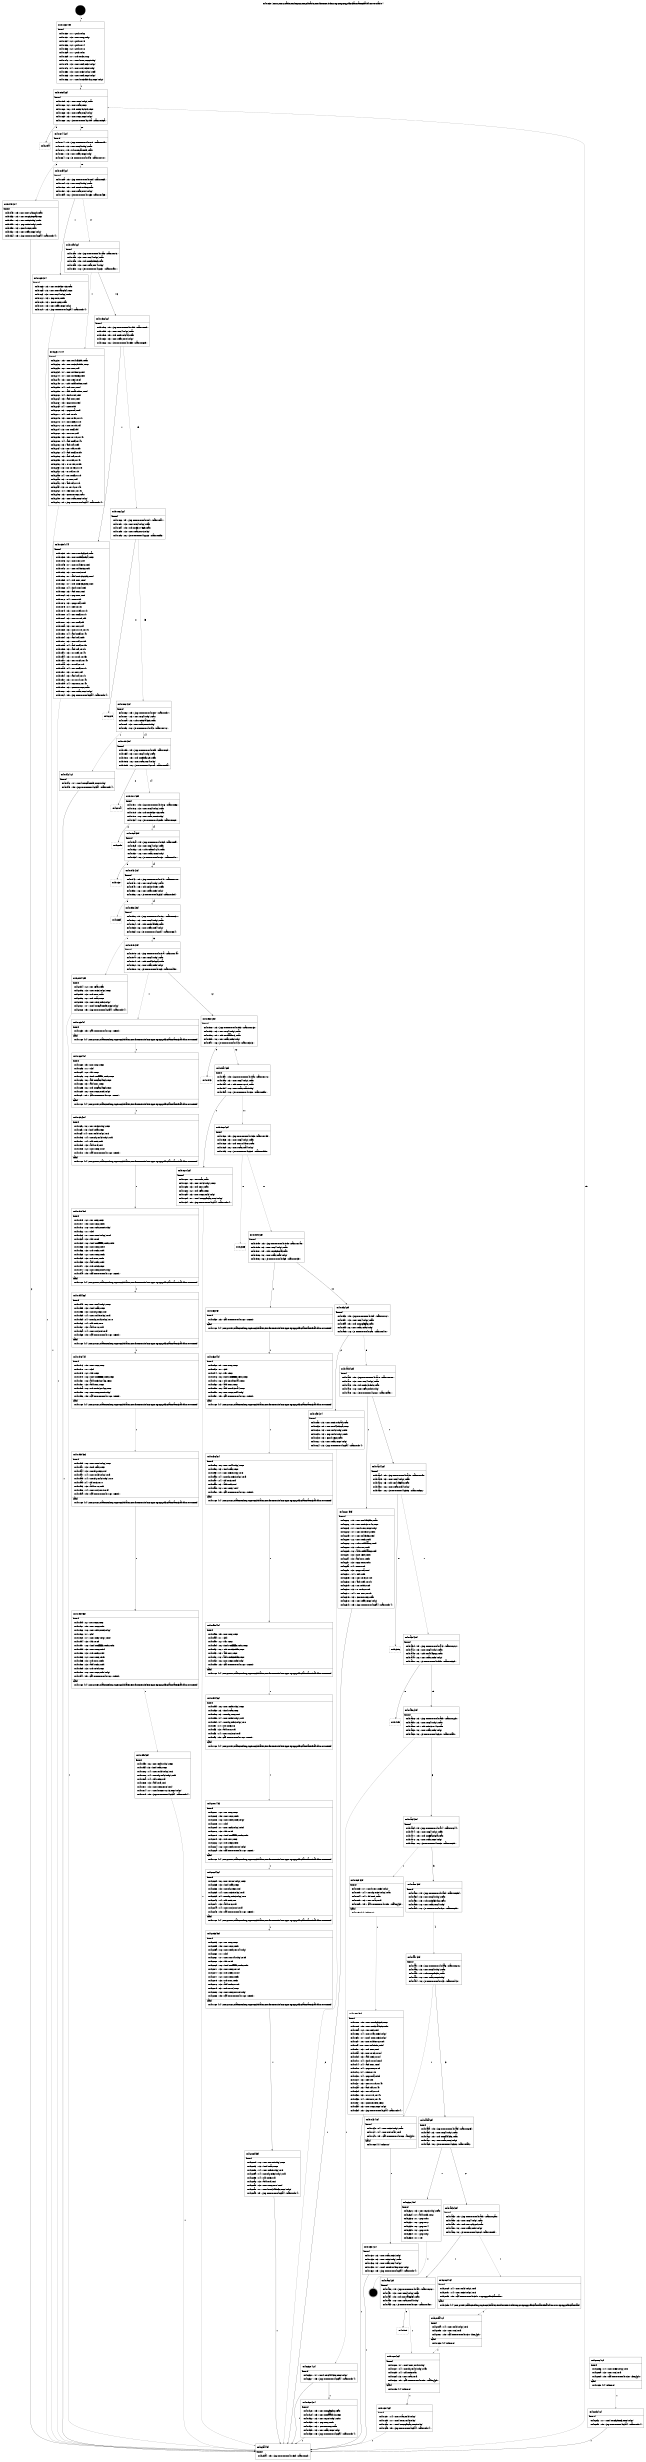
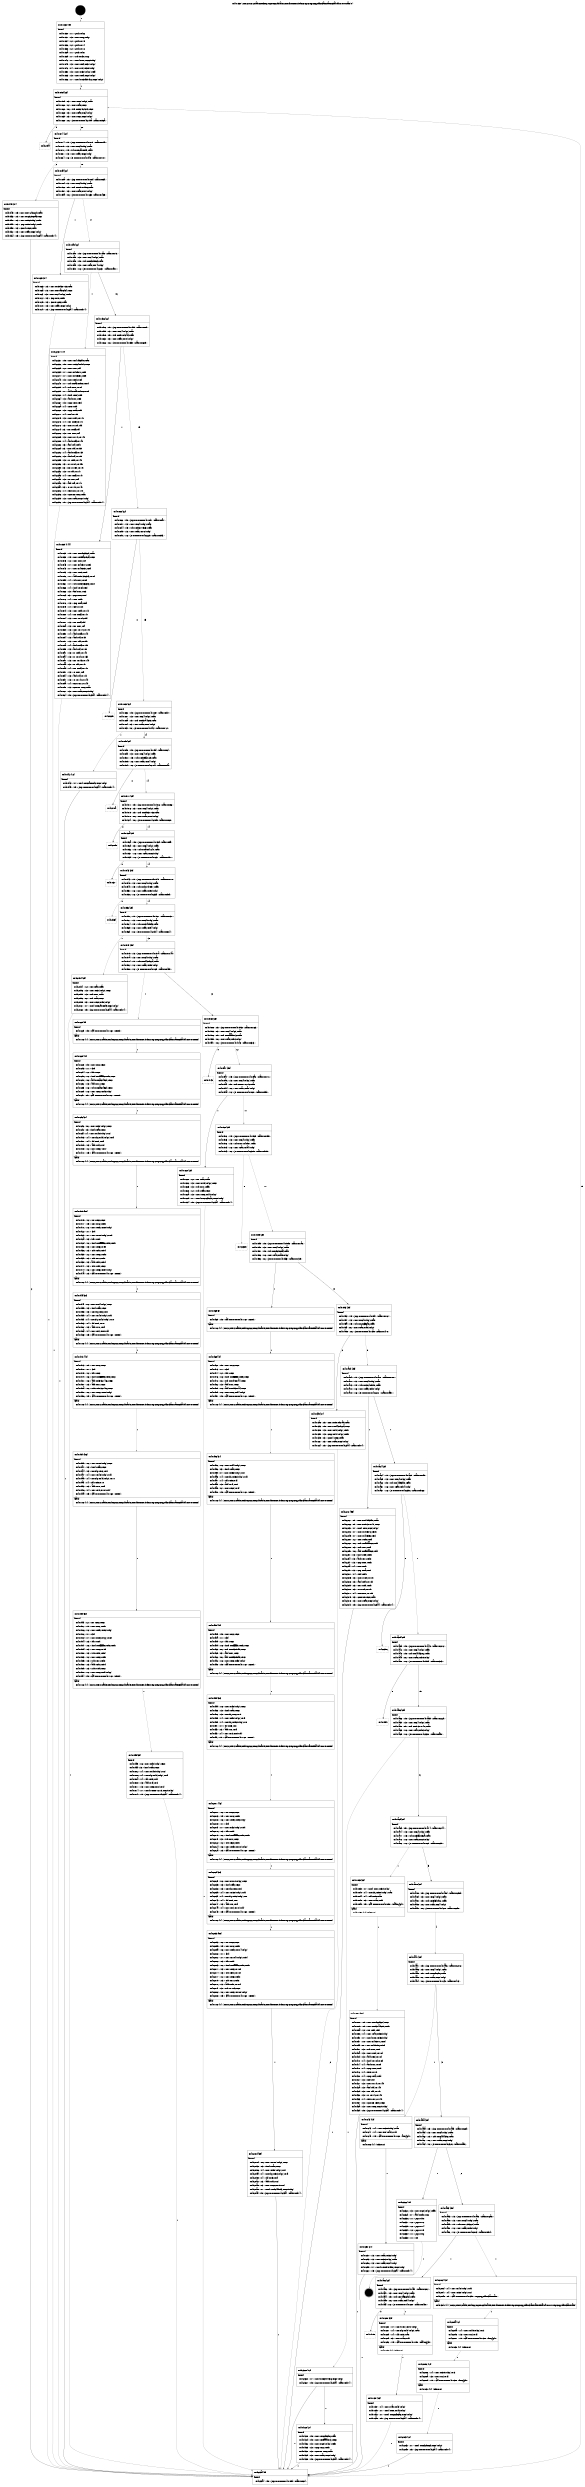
(437, 2350) -> (458, 2355)
